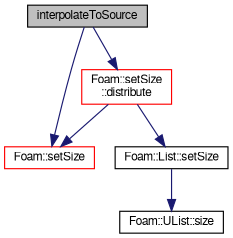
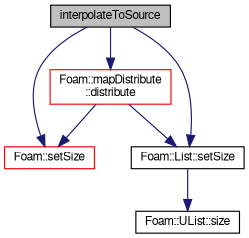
none -> (181, 70)
(127, 87) -> (111, 87)
